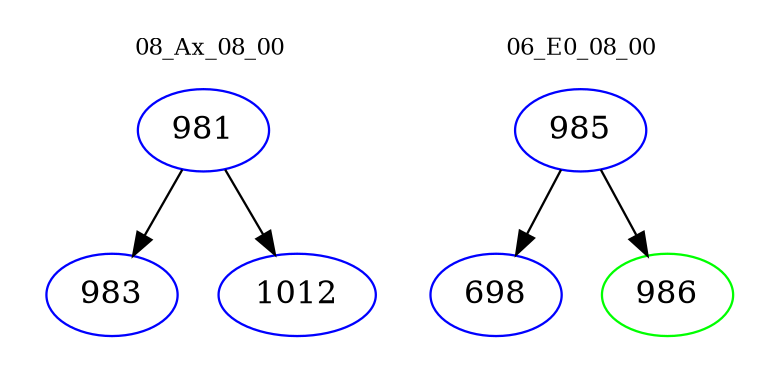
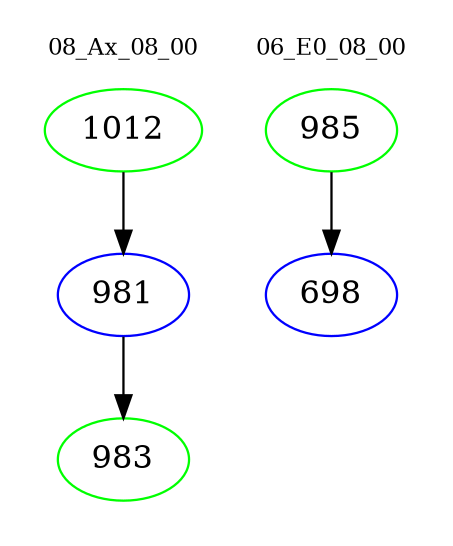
(581, 130) -> (331, 130)
(244, 202) -> (123, 201)
(112, 295) -> (123, 460)
(297, 295) -> (123, 130)
(668, 295) -> none
